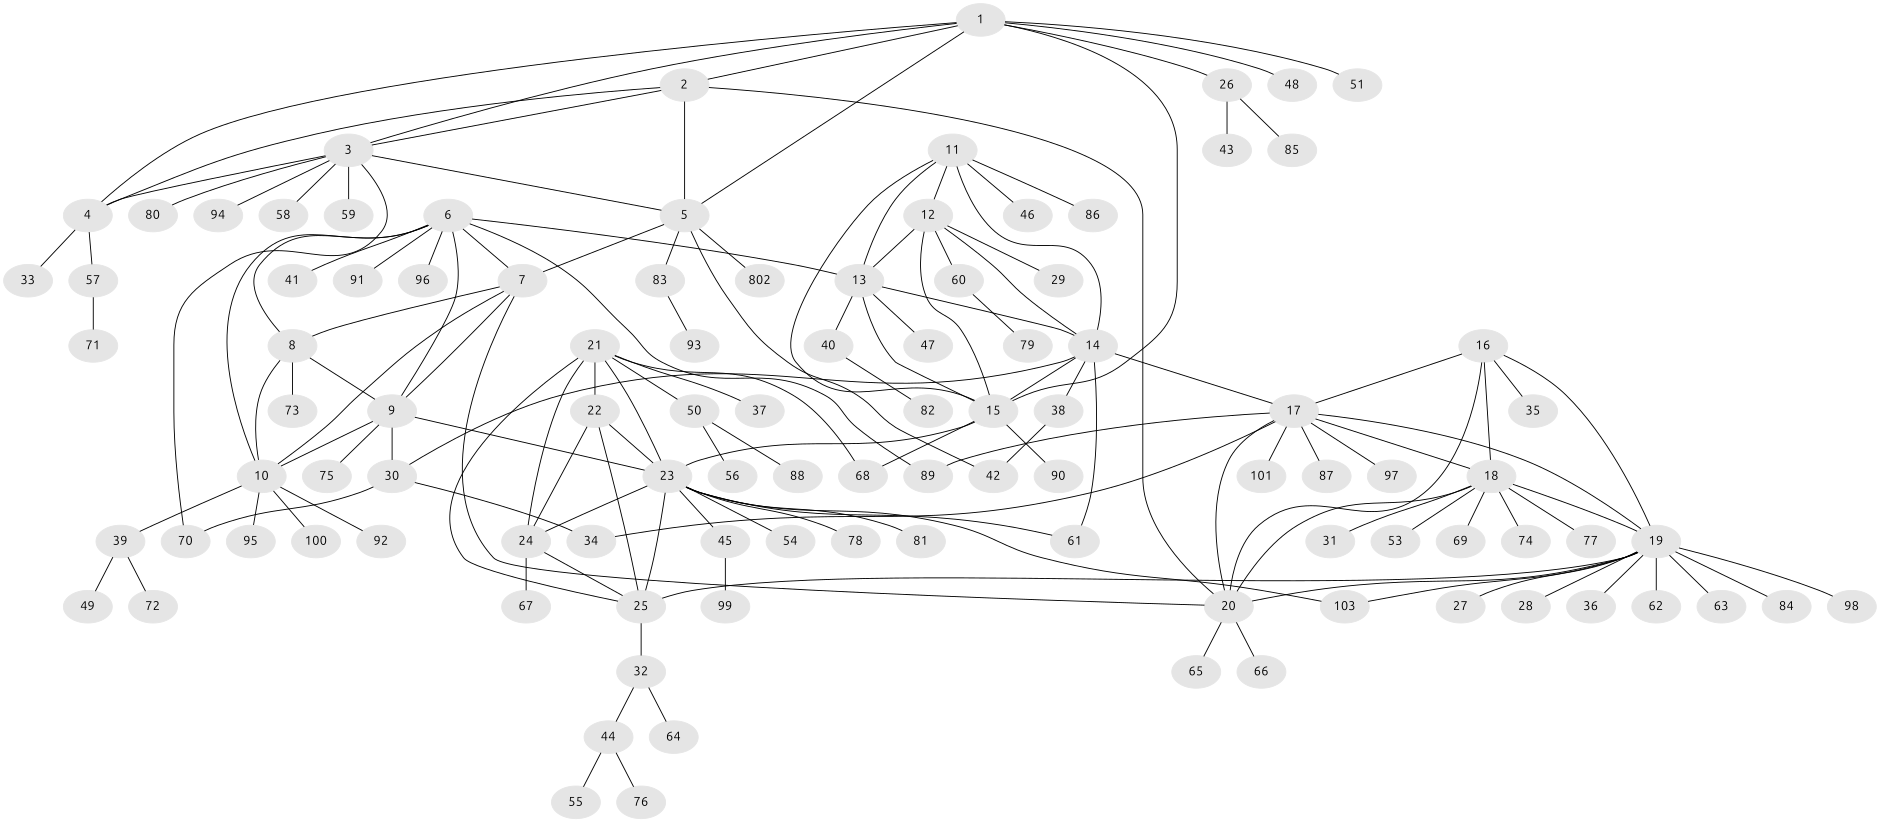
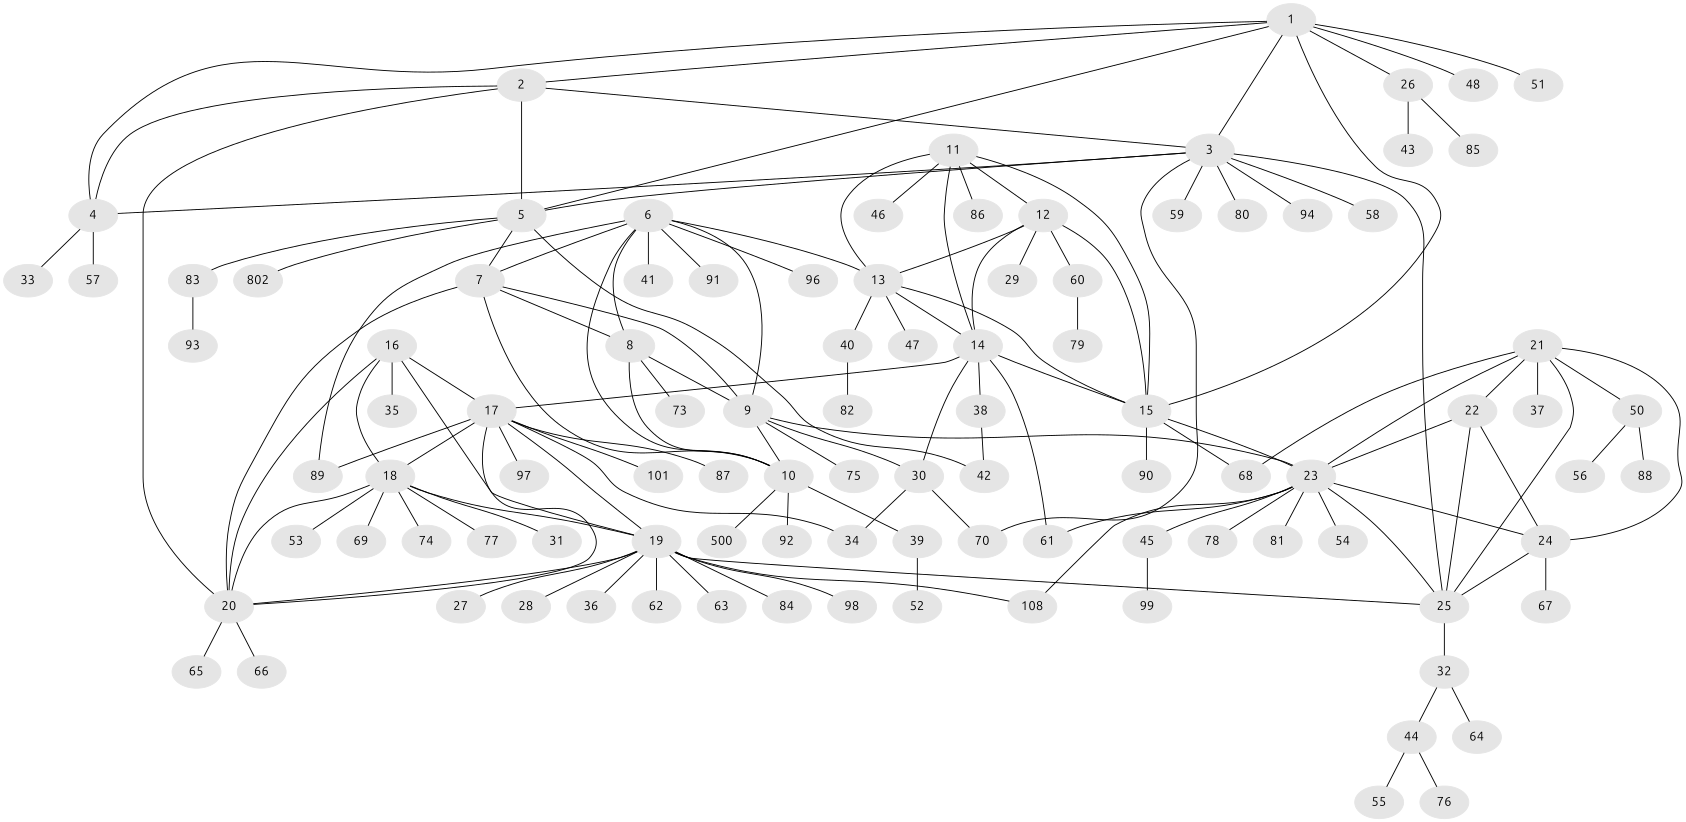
none -> (1423, 303)
(93, 346) -> none
(251, 542) -> none
(316, 542) -> (722, 542)
(88, 607) -> none
(153, 607) -> (917, 607)
(1345, 607) -> (1032, 607)
